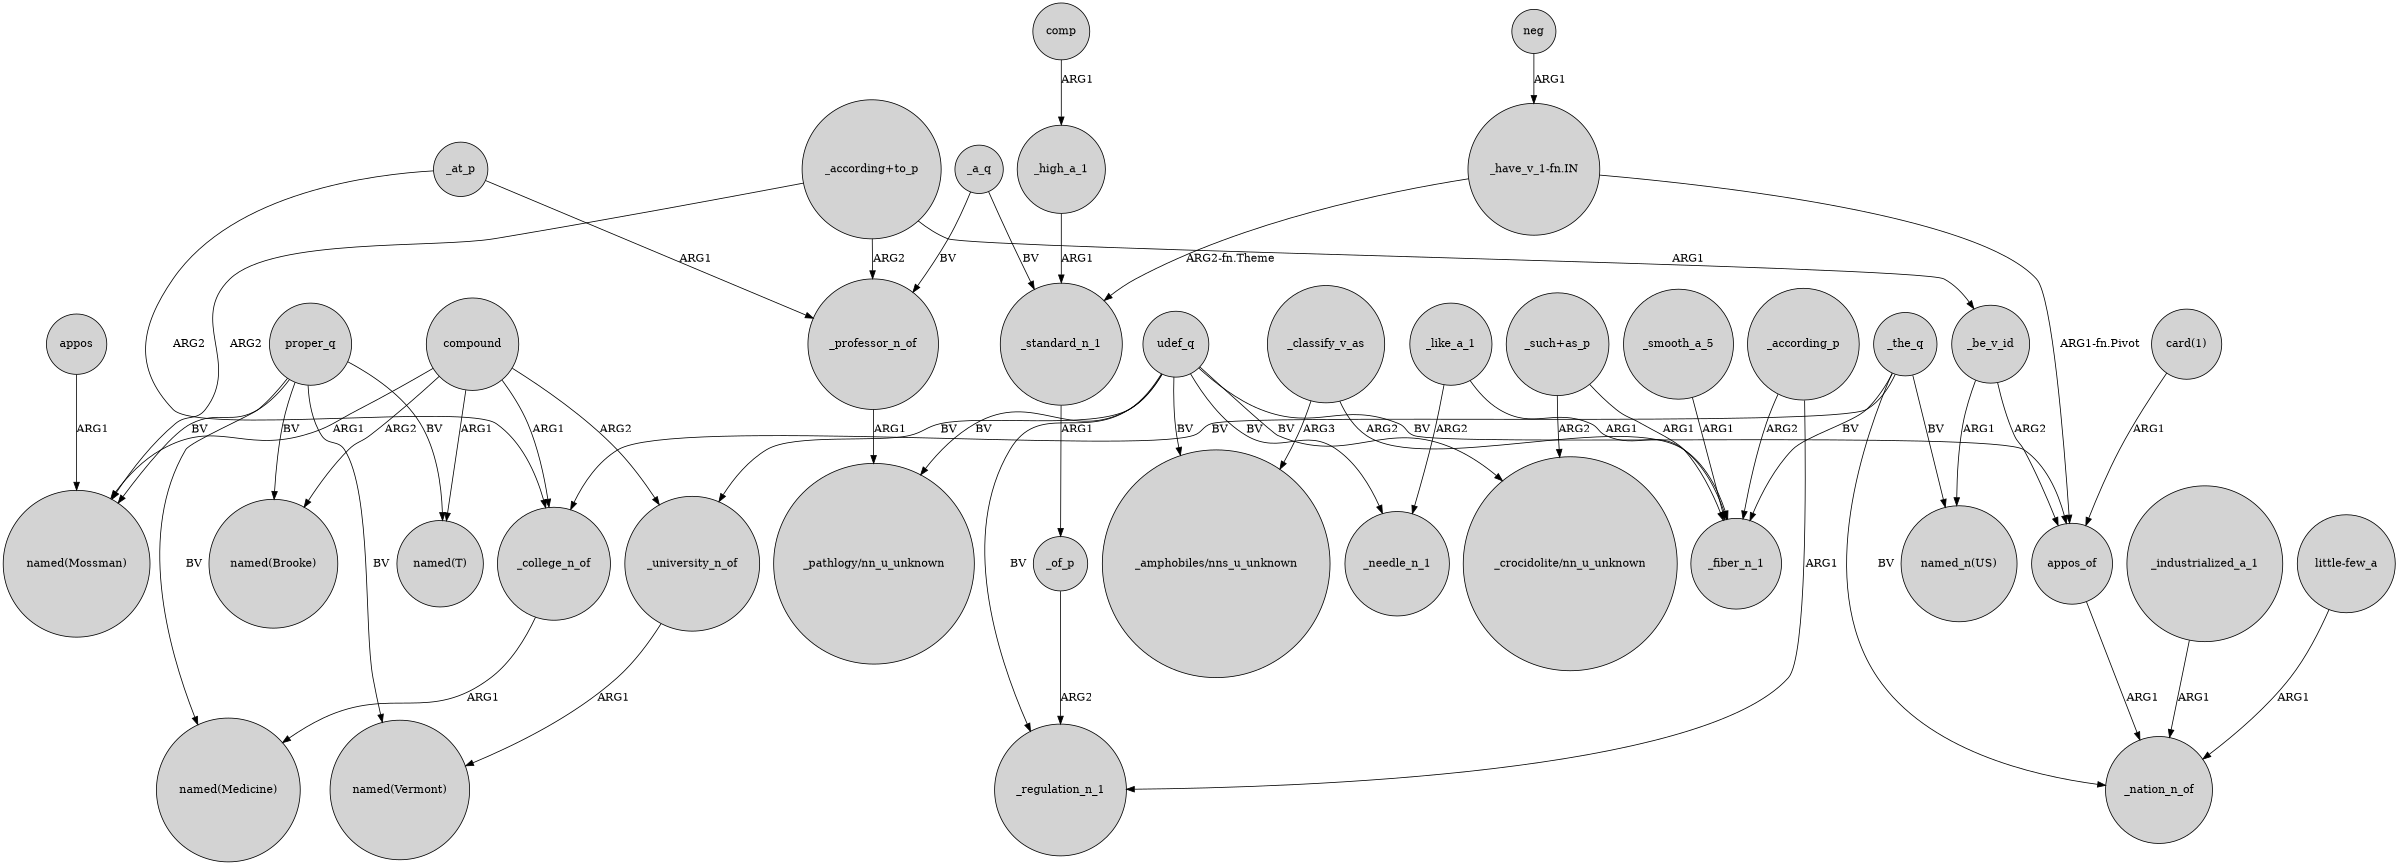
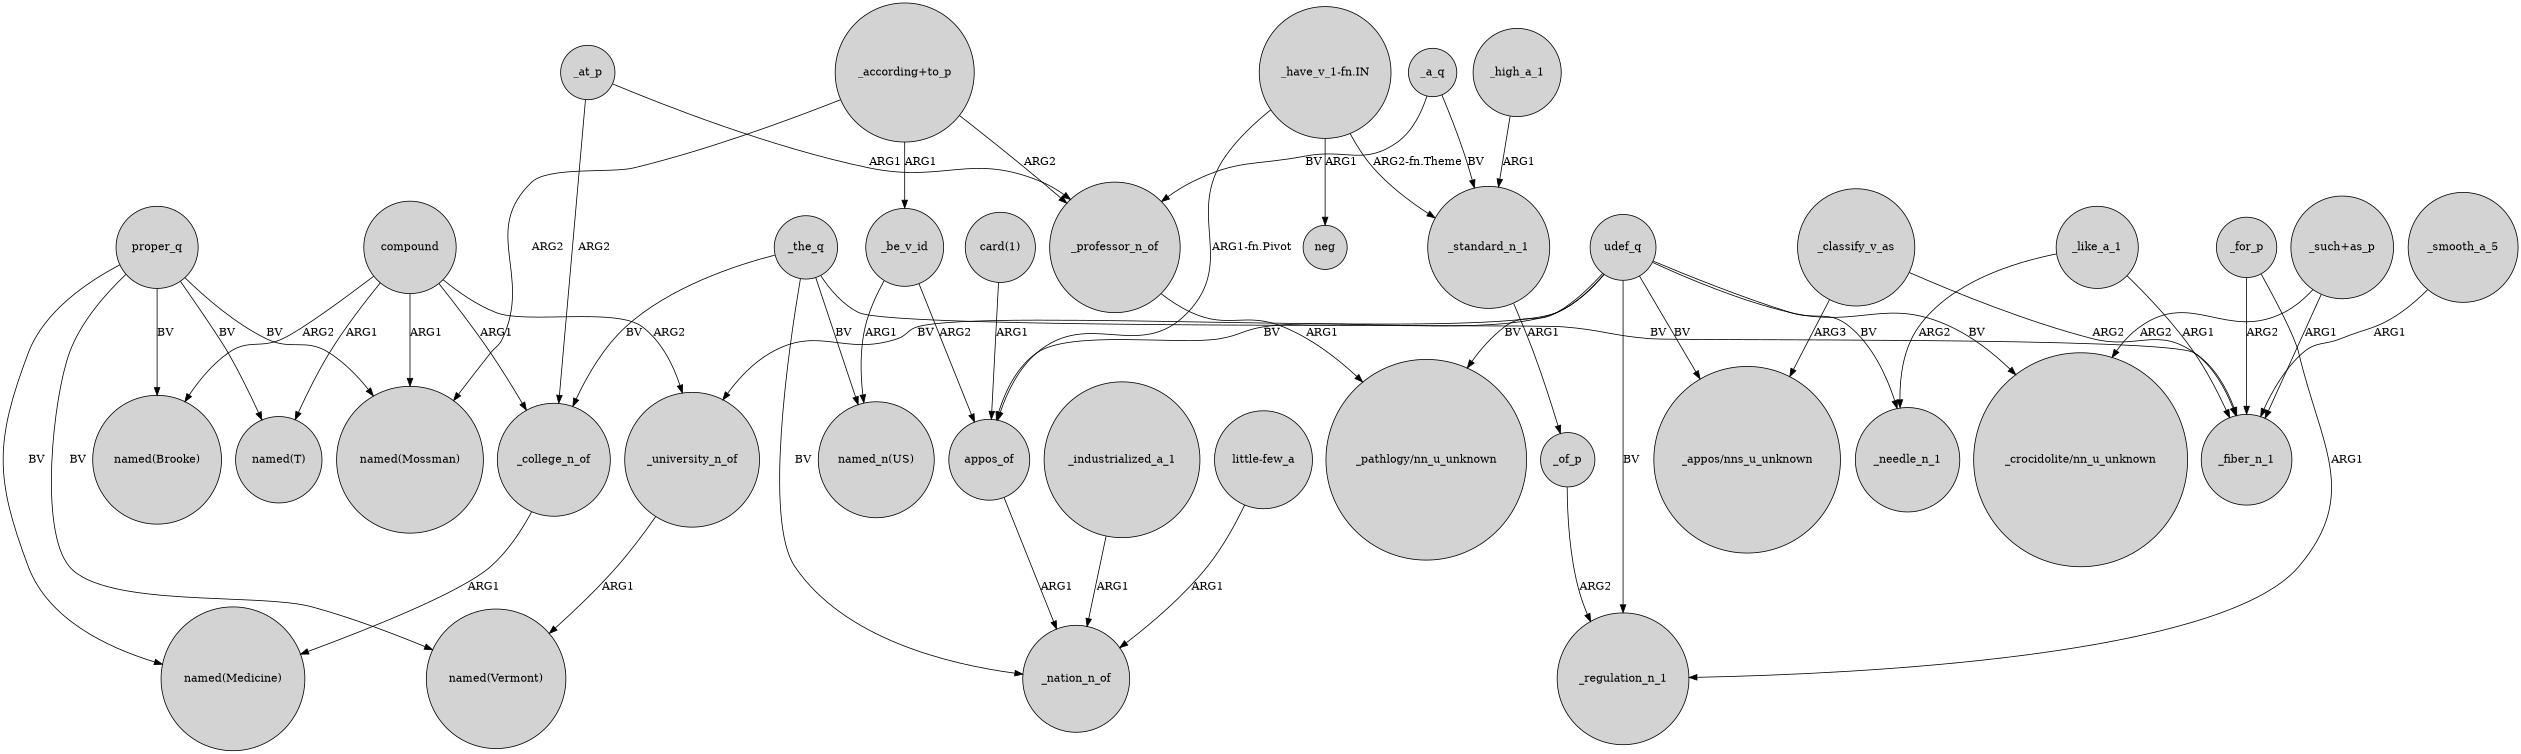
(1061, 31) -> none
(1534, 74) -> (1325, 178)
(77, 344) -> none
(1803, 344) -> (2247, 247)
(1216, 564) -> (1747, 460)
